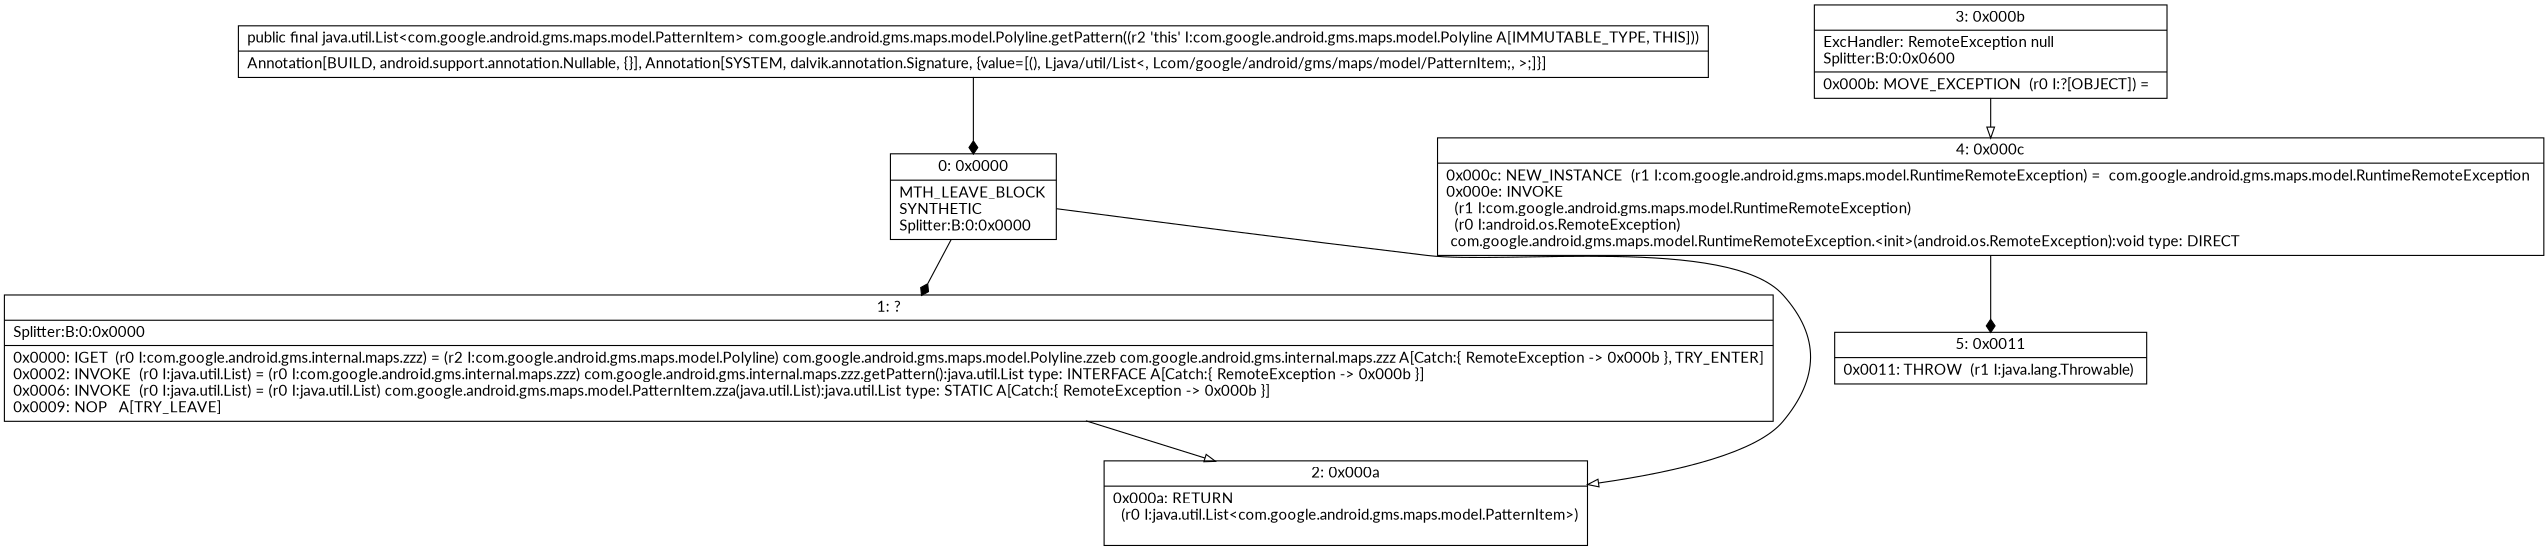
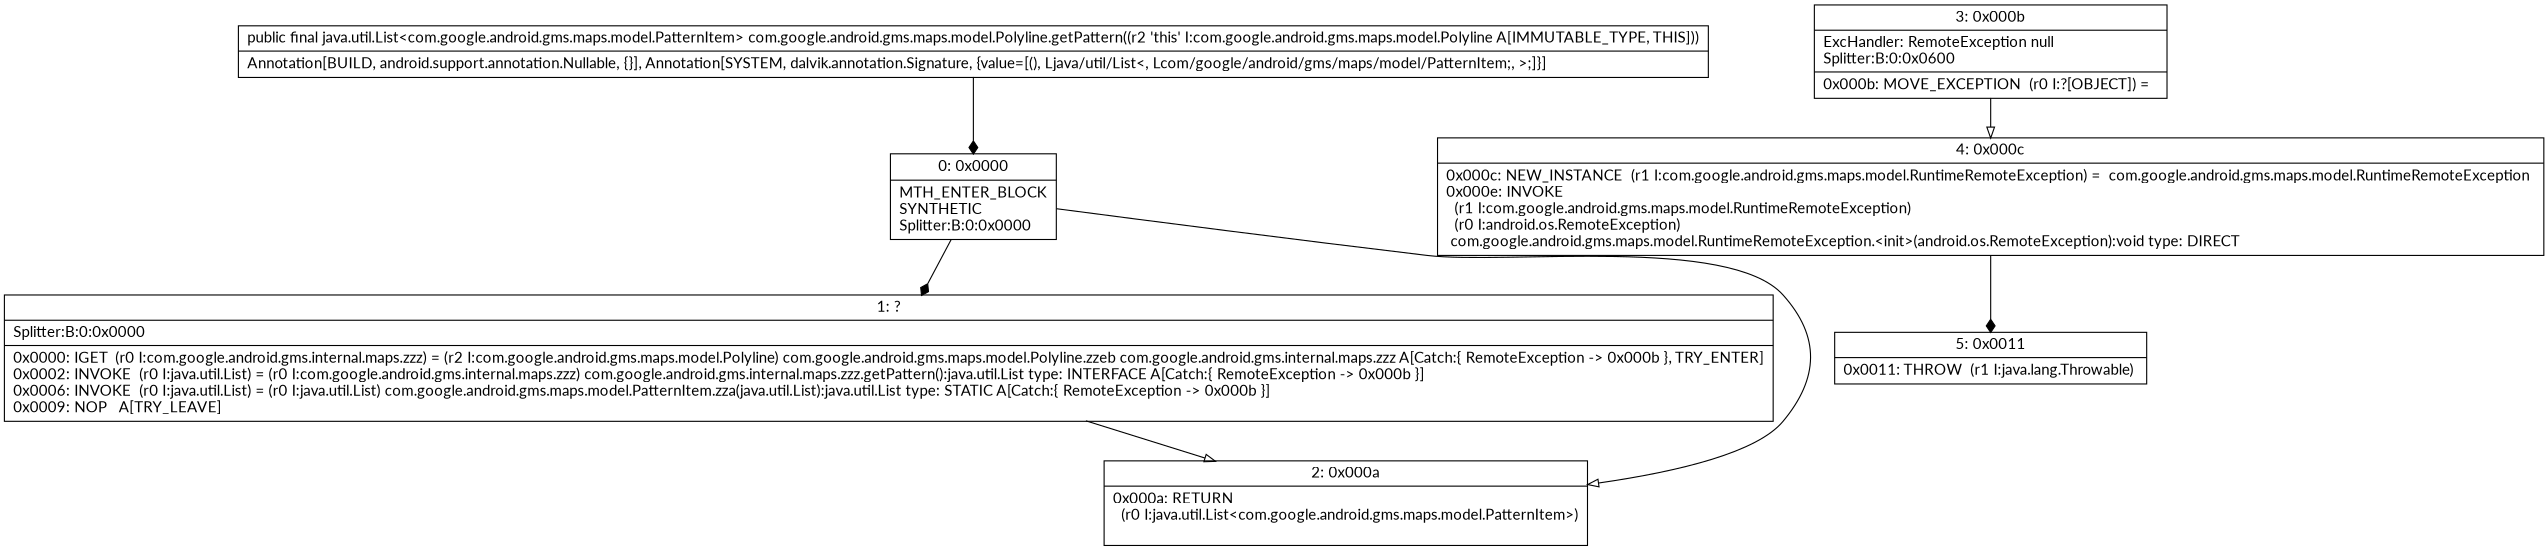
(972, 193) -> (973, 193)
